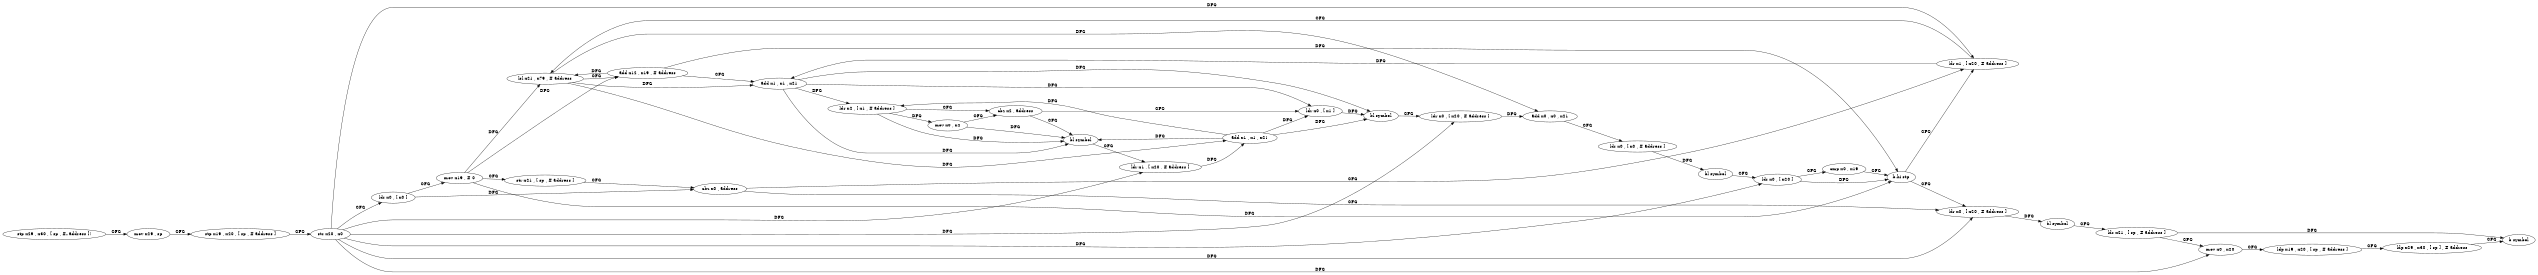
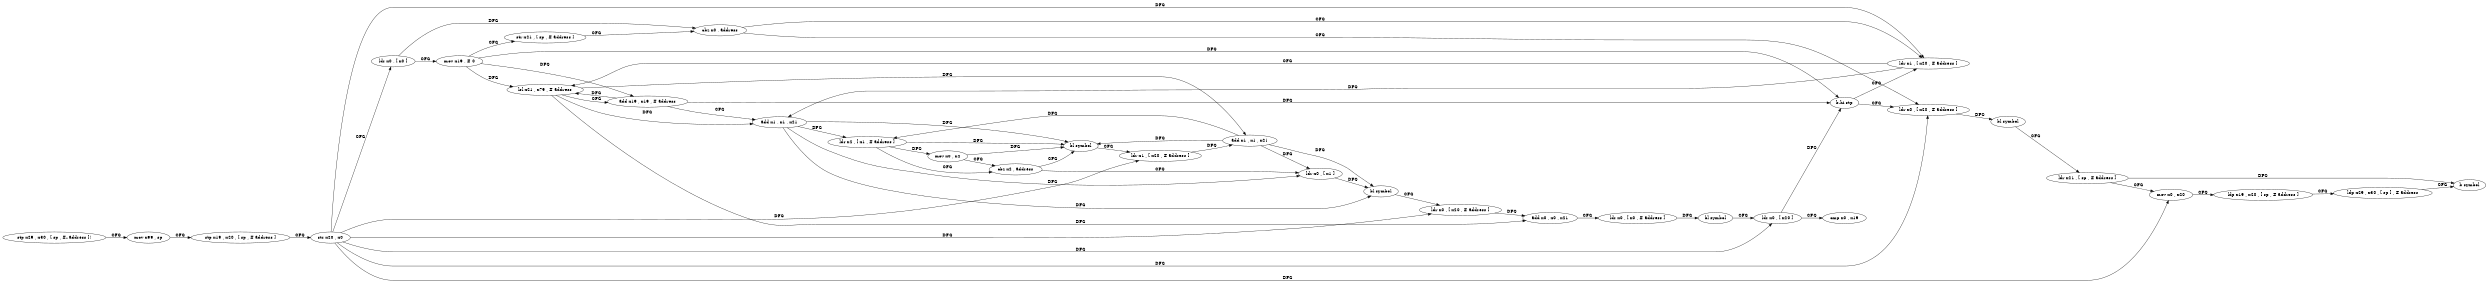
(648, 73) -> (648, 102)
(1874, 173) -> none
(148, 234) -> (148, 238)
